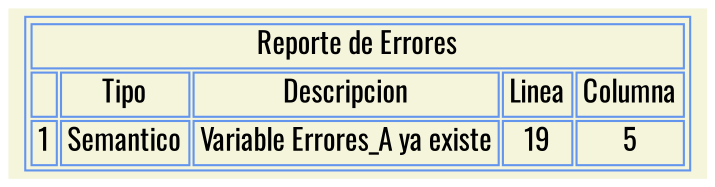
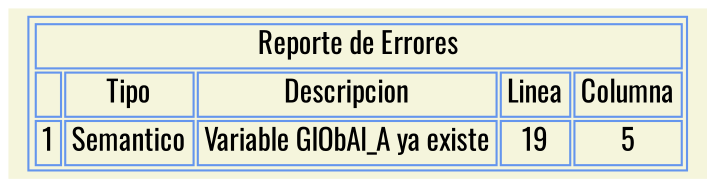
(346, 142) -> (347, 142)
